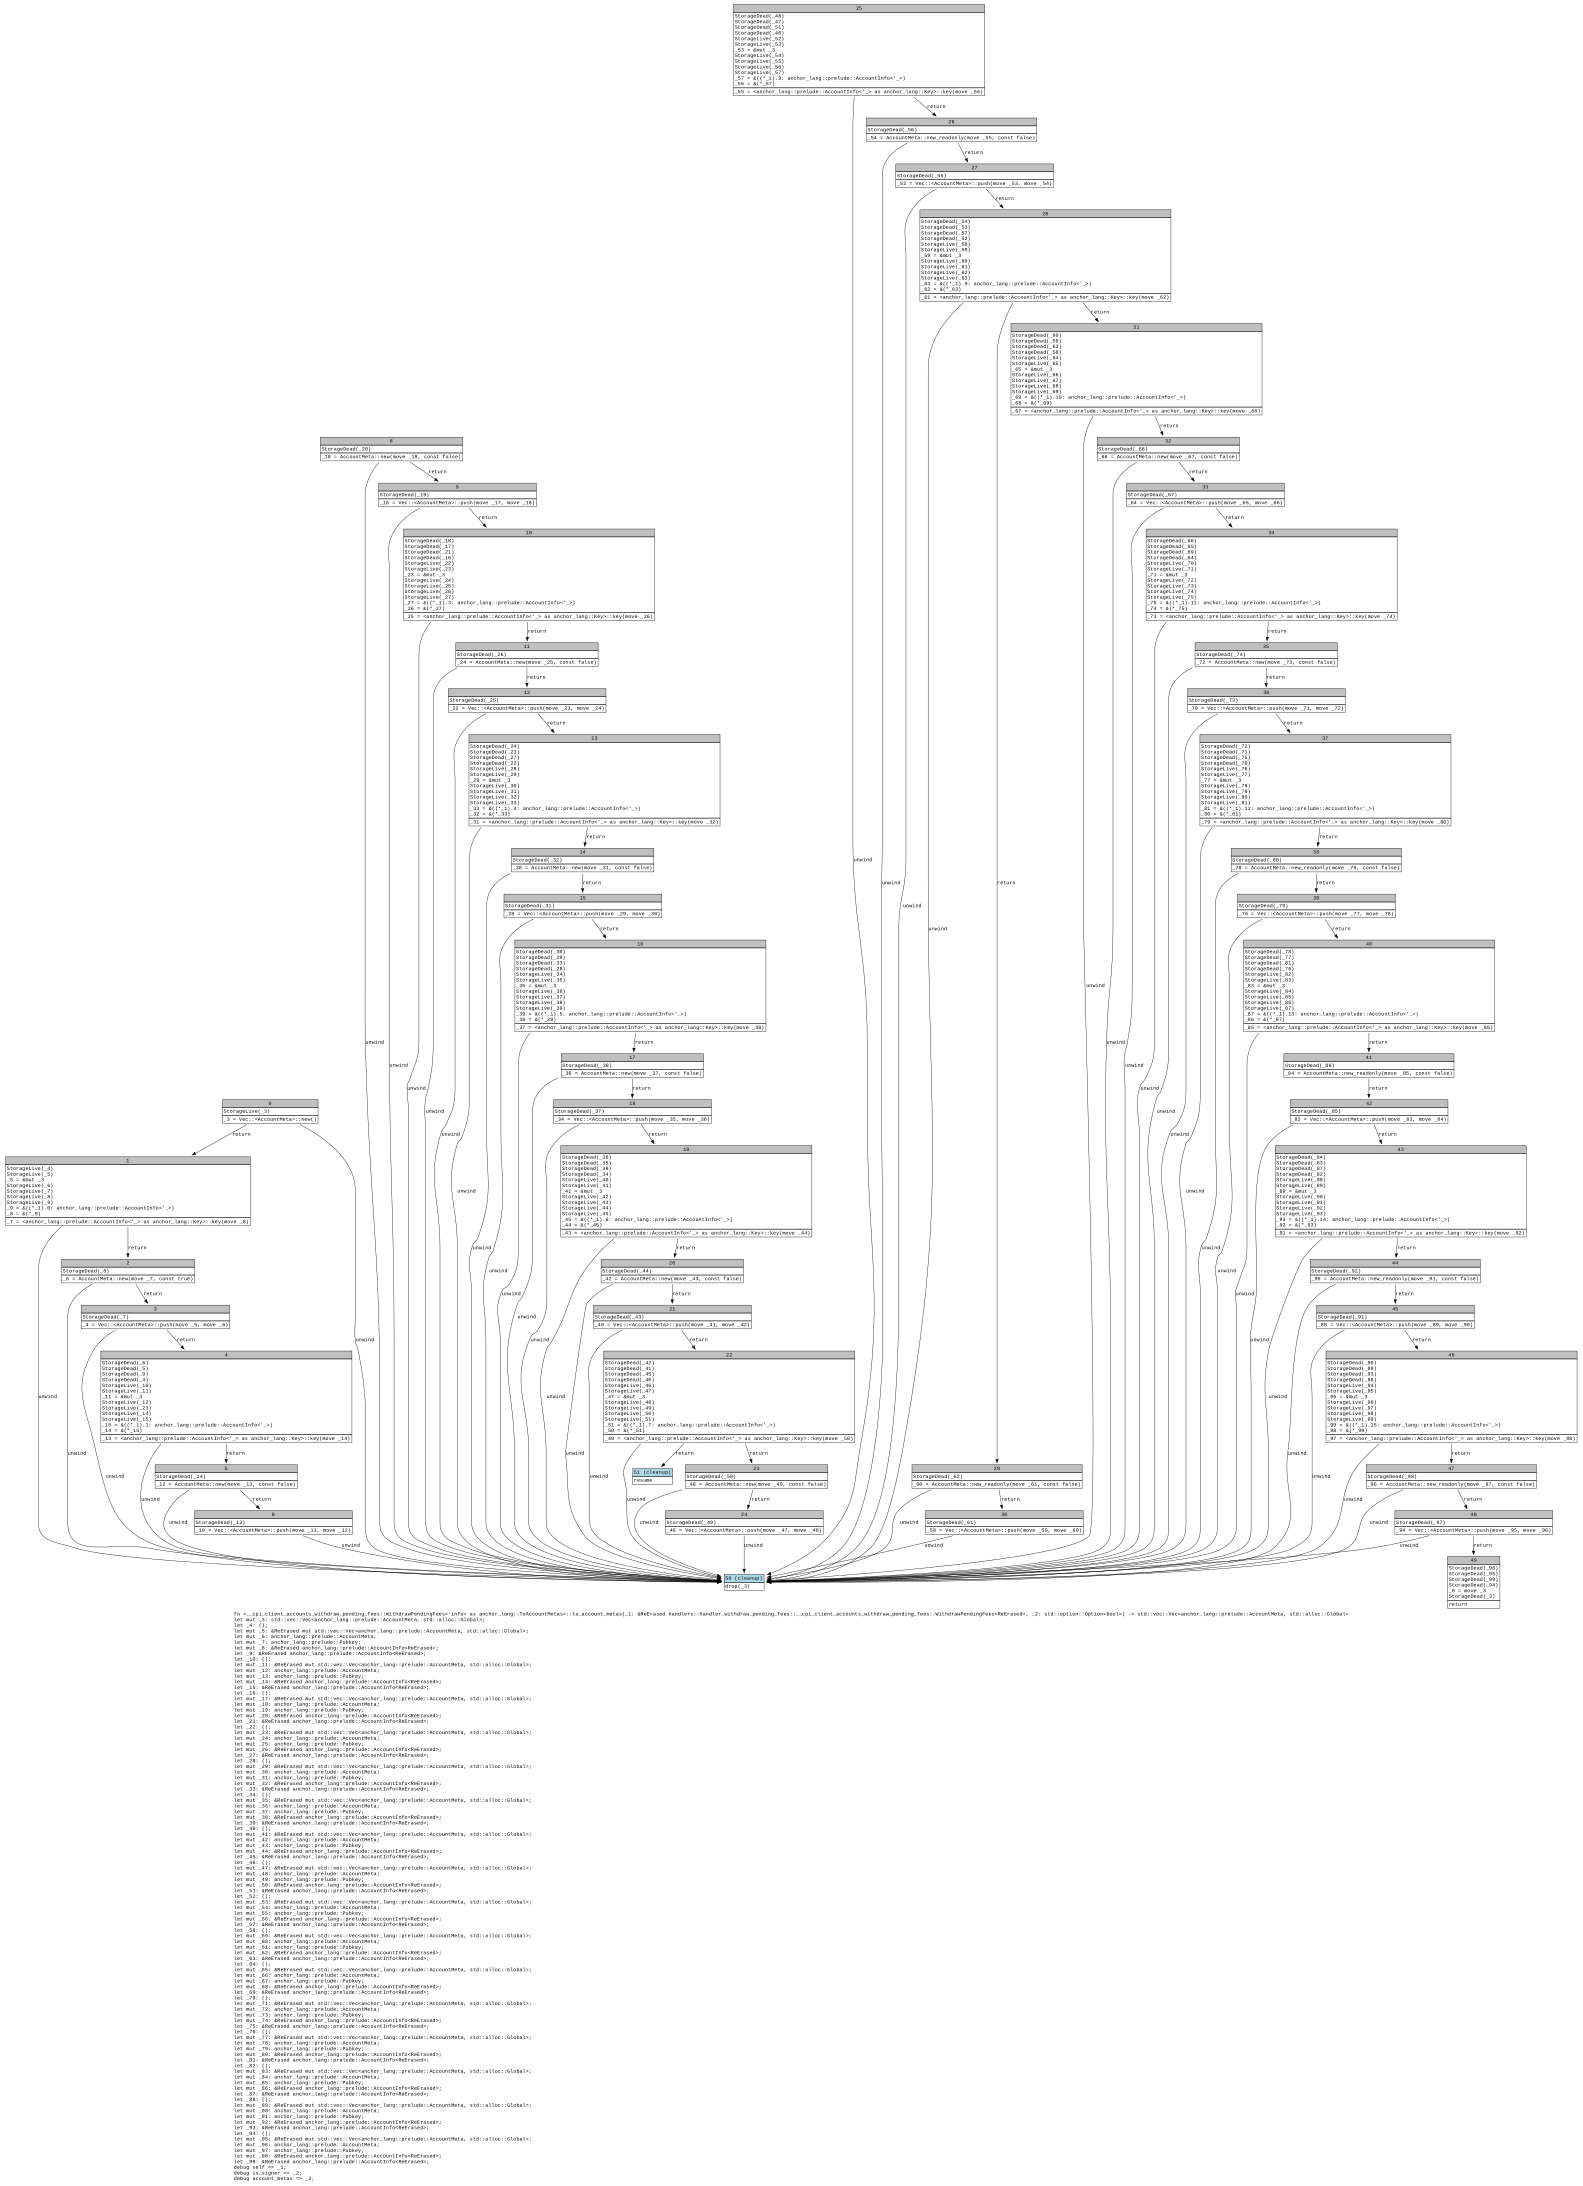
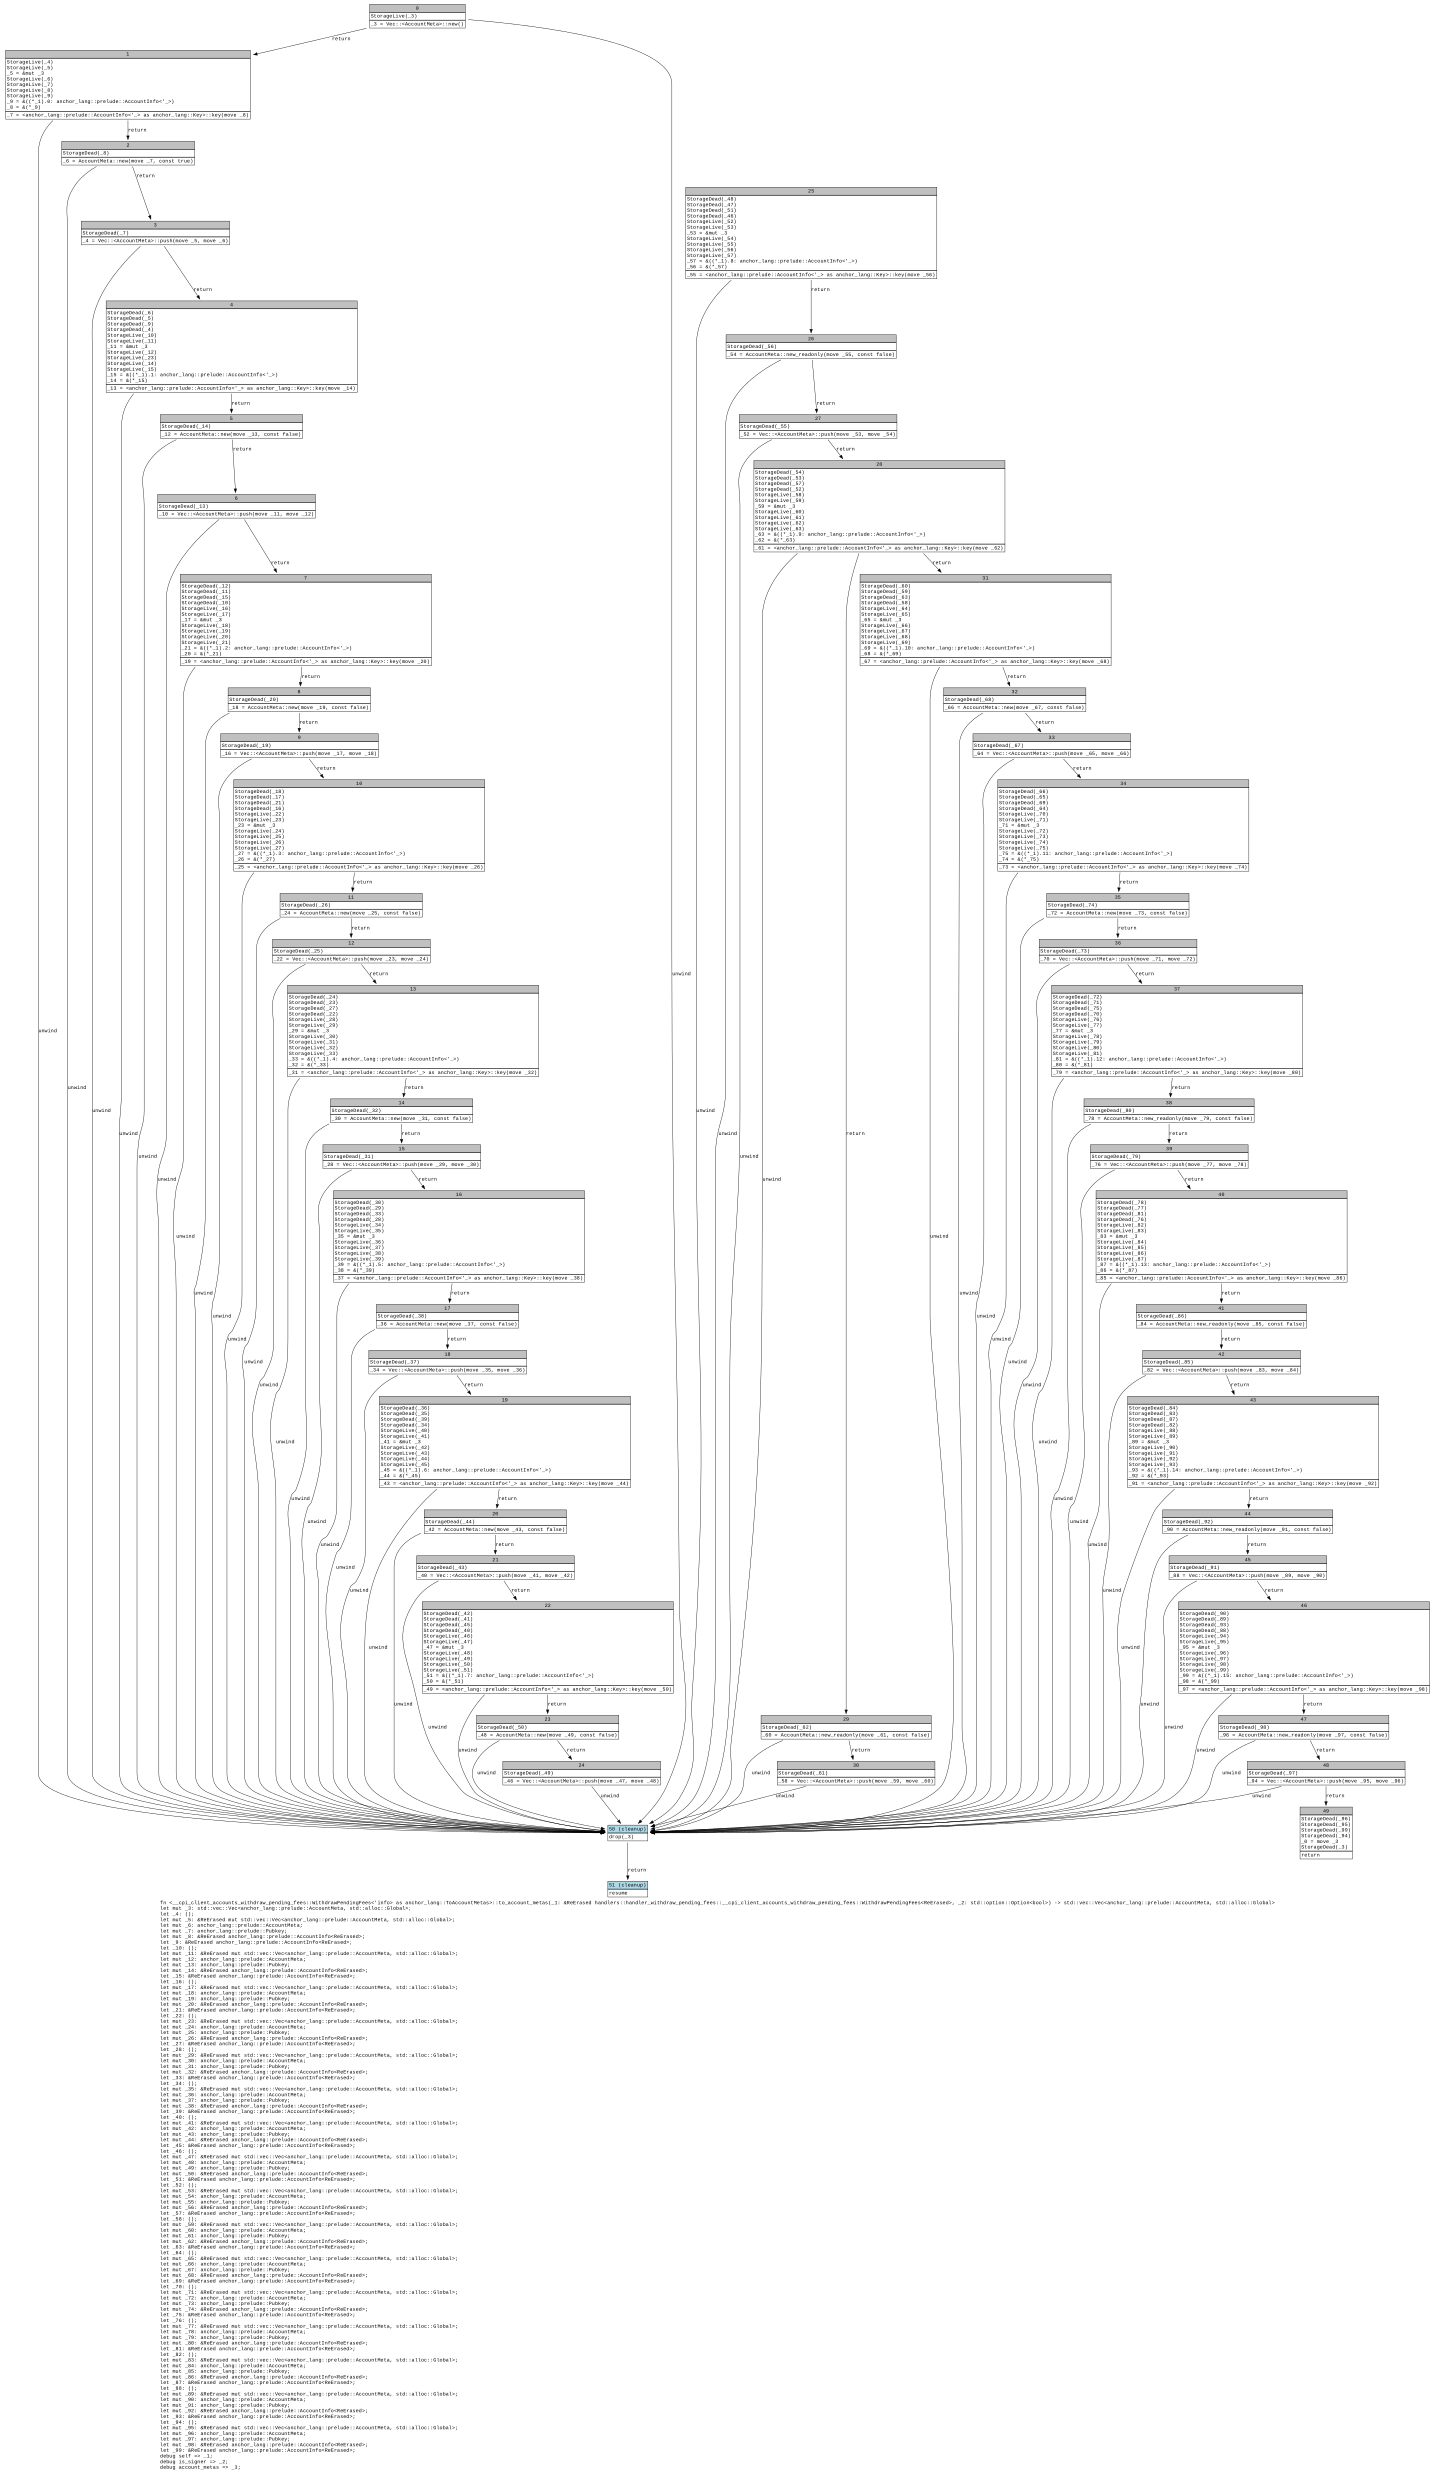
none -> (306, 620)
(674, 1454) -> (628, 1859)
